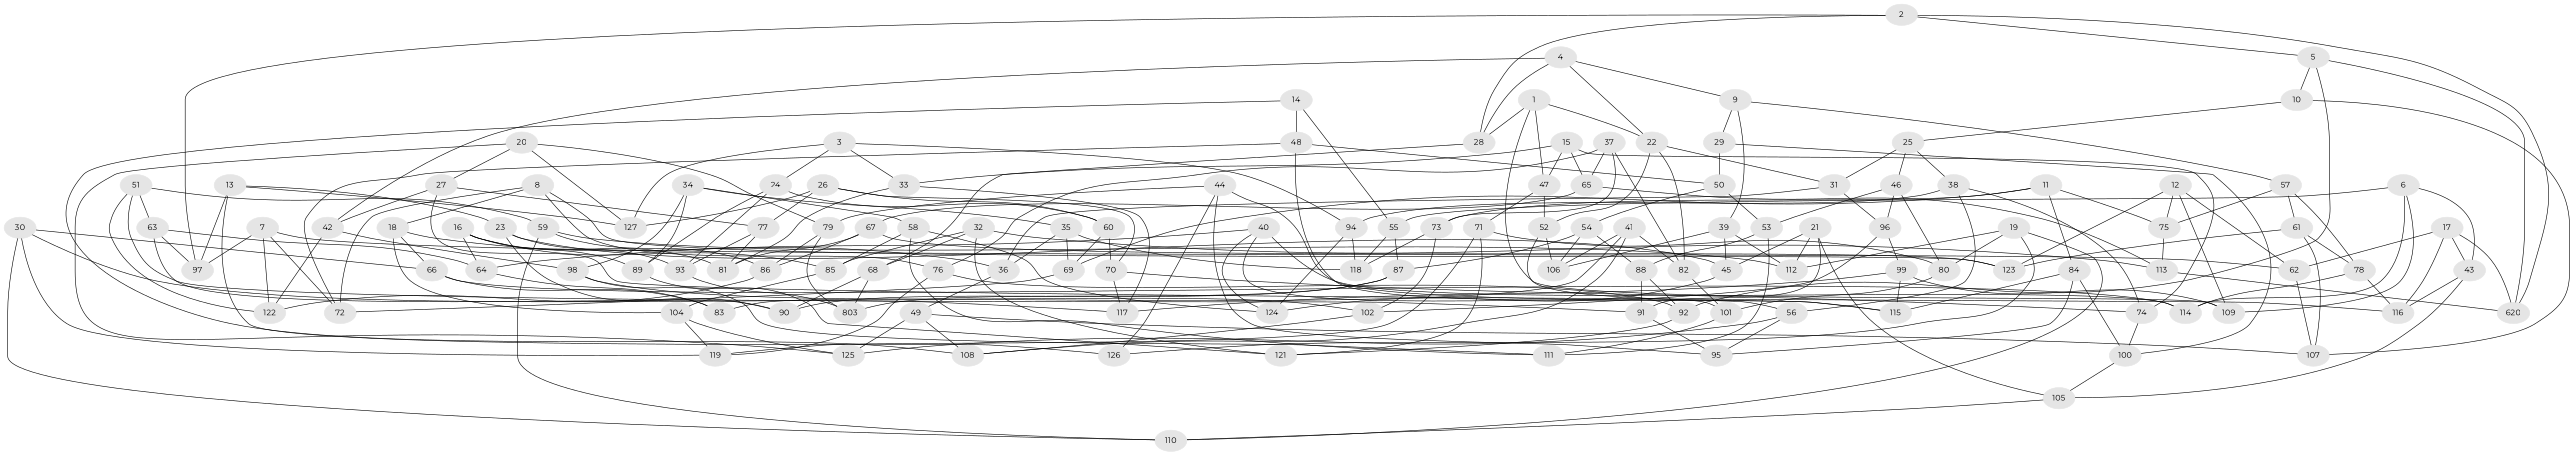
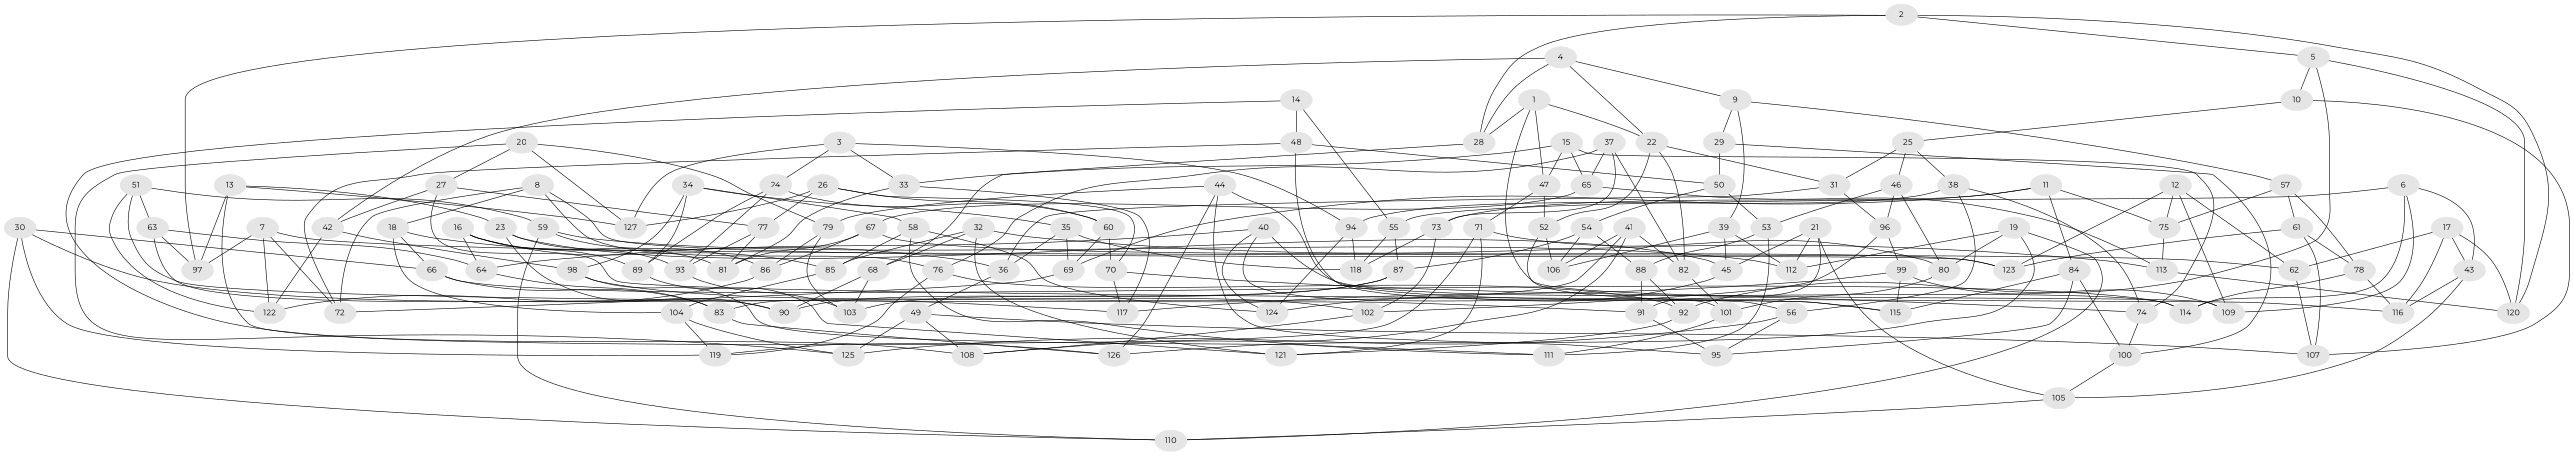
(850, 313) -> (850, 313)
(2513, 313) -> (2513, 313)
none -> (915, 339)
